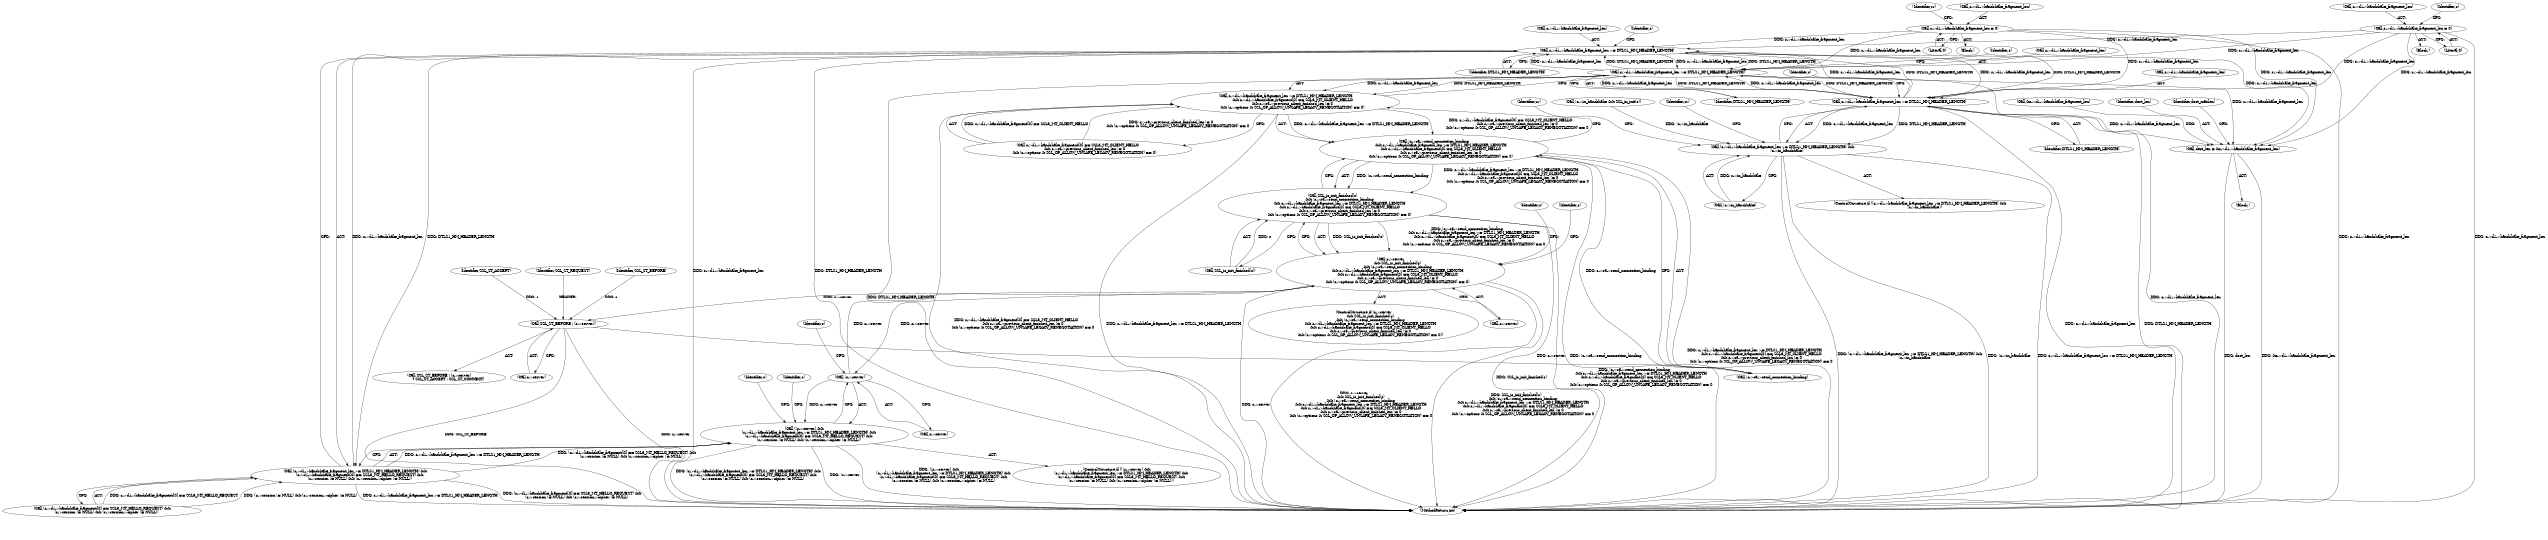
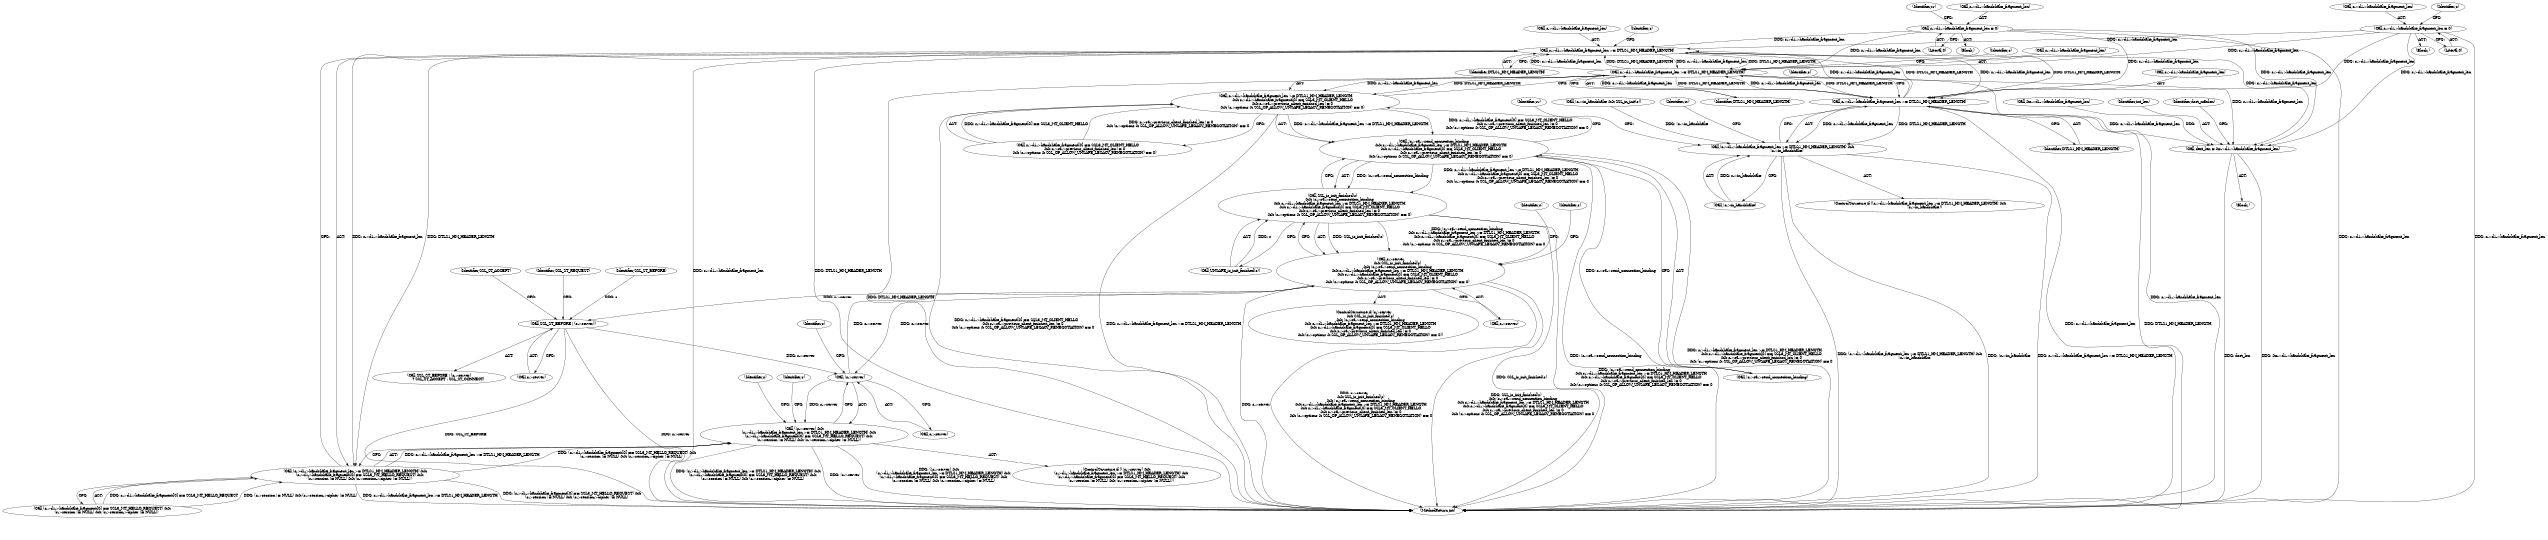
(2134, 102) -> (2134, 102)
(1230, 271) -> (1230, 271)
(532, 298) -> (532, 298)
(568, 298) -> (568, 298)
(1170, 358) -> (711, 349)
